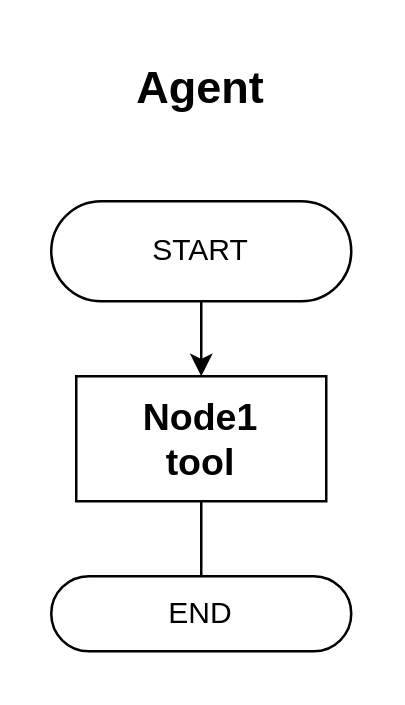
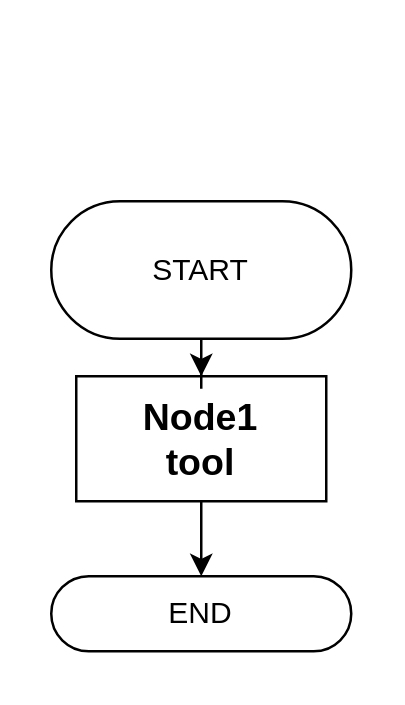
(201, 89) -> none
(201, 251) -> (201, 270)
(201, 565) -> (201, 558)
